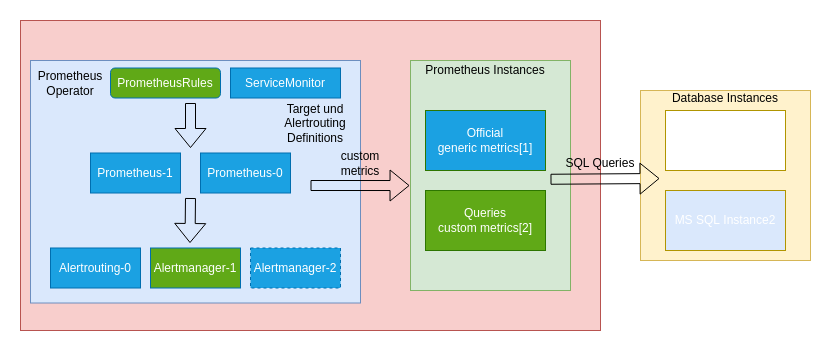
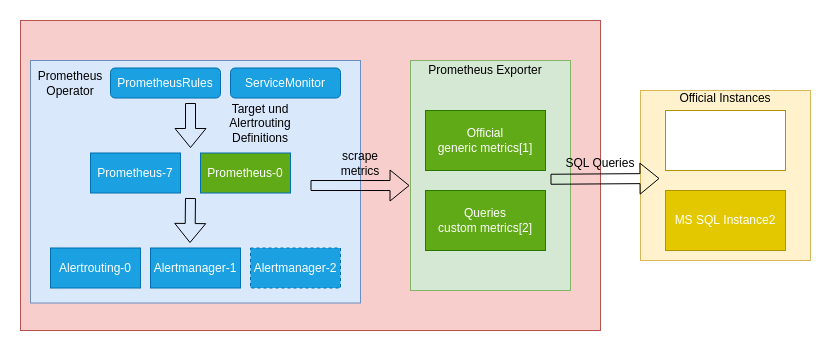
(486, 71) -> (486, 71)
(166, 83) -> (166, 83)
(286, 83) -> (286, 83)
(726, 99) -> (726, 99)
(316, 123) -> (261, 123)
(486, 141) -> (486, 141)
(361, 164) -> (361, 164)
(246, 173) -> (246, 173)
(136, 174) -> (136, 174)
(726, 221) -> (726, 221)
(196, 268) -> (196, 268)
